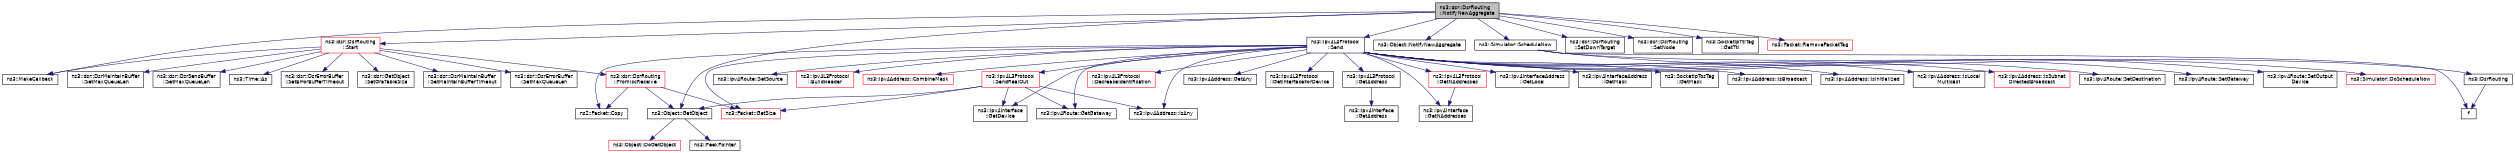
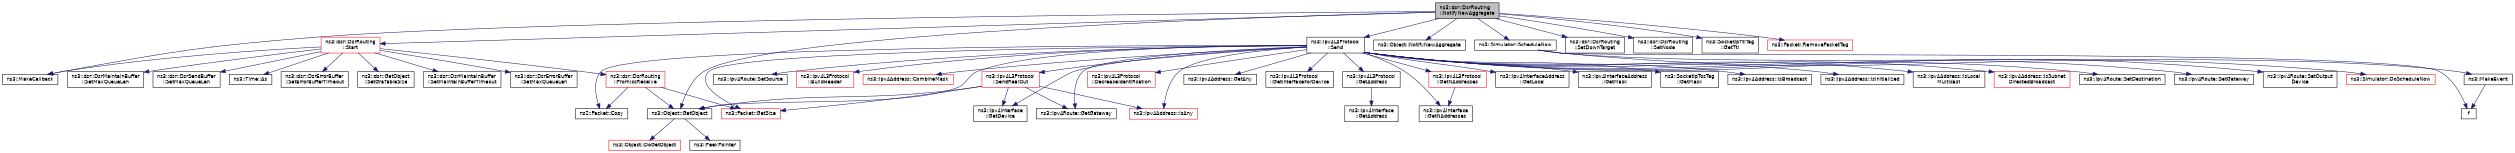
none -> (1017, 62)
(2488, 79) -> (2488, 79)
(1163, 114) -> (1163, 114)
